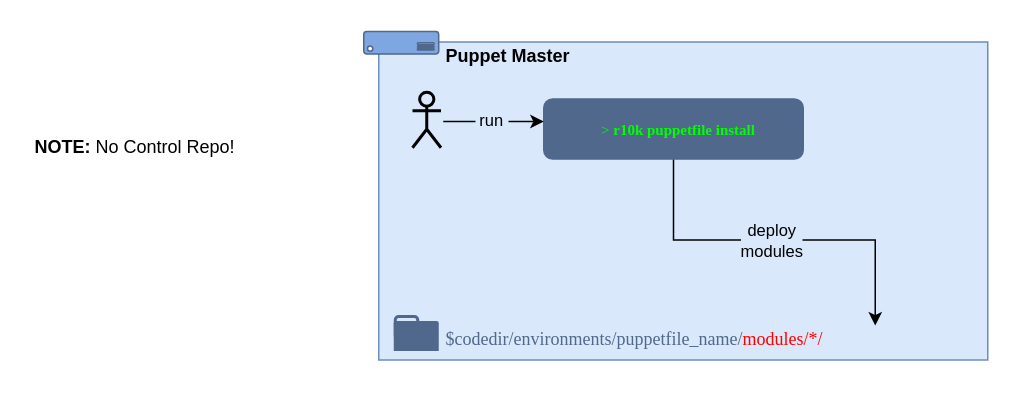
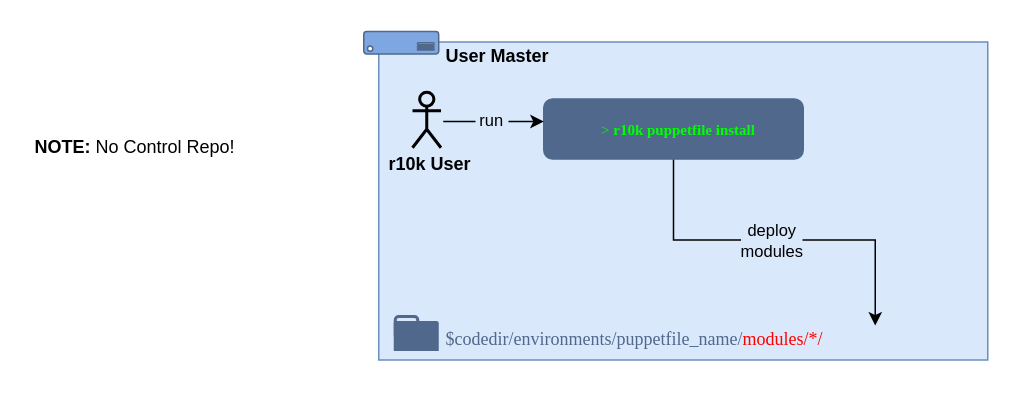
(509, 57) -> (499, 57)
none -> (433, 160)
